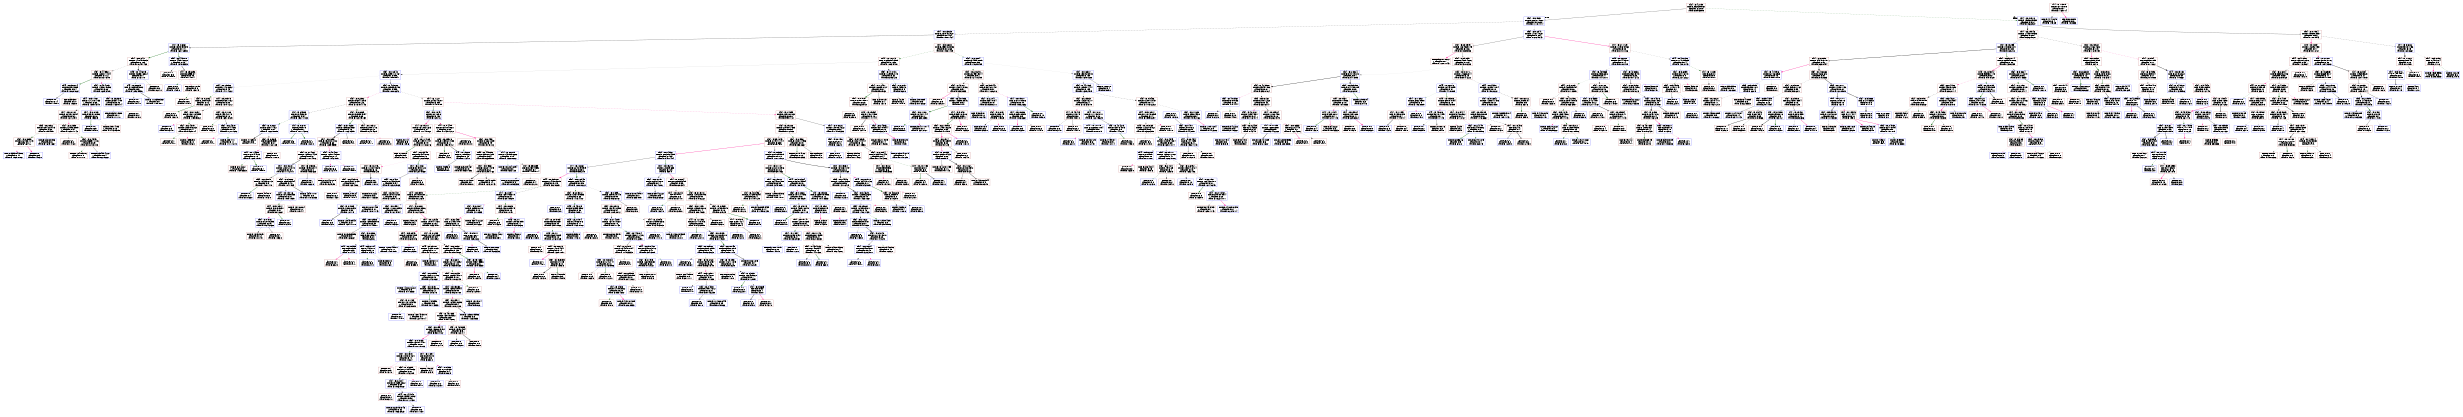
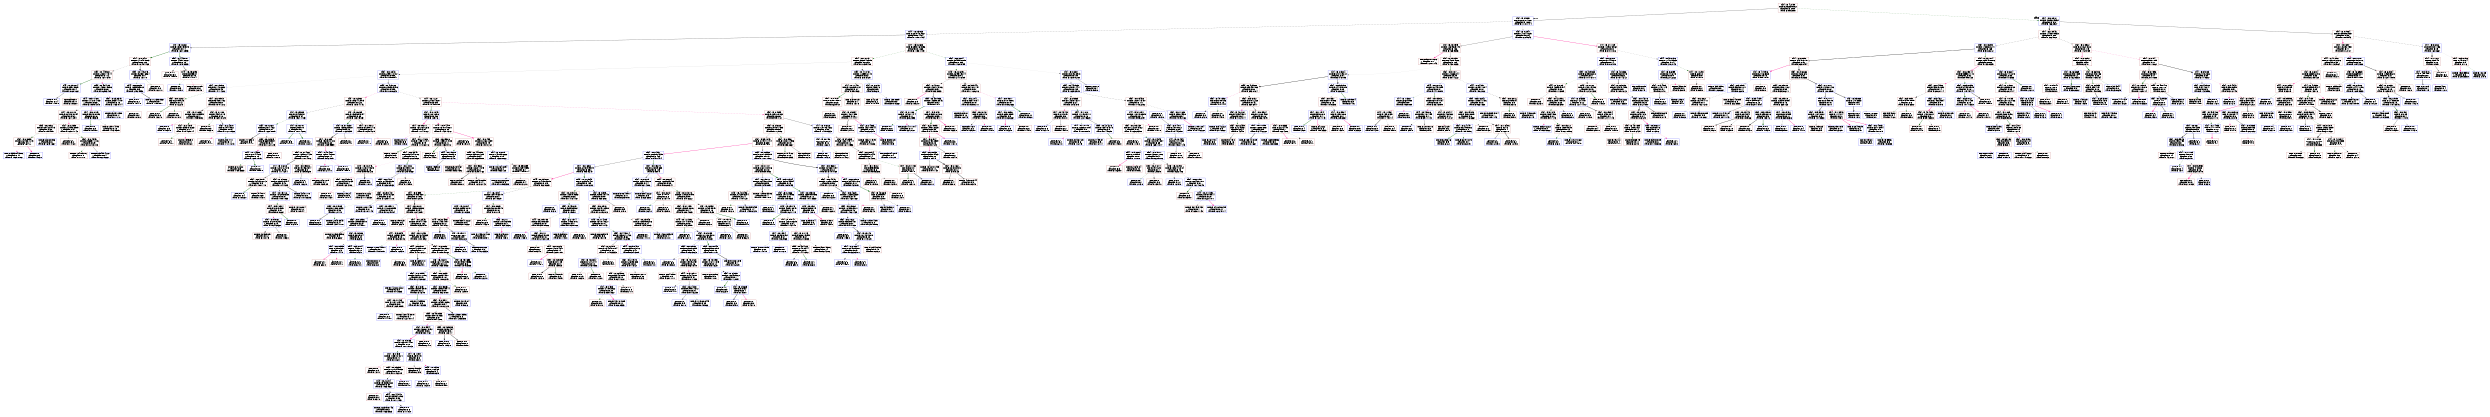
none -> (2144, 81)
(188, 95) -> (175, 108)
(2212, 142) -> none
(1136, 162) -> (1124, 162)
(840, 215) -> (808, 216)
(457, 337) -> (445, 337)
